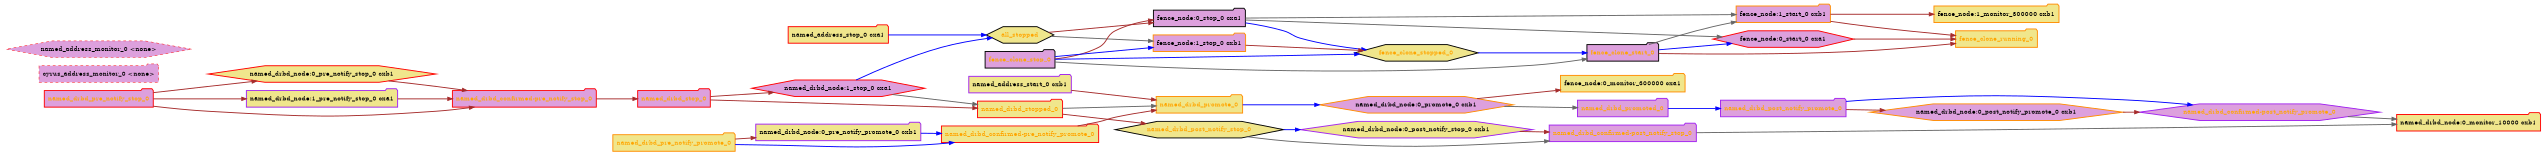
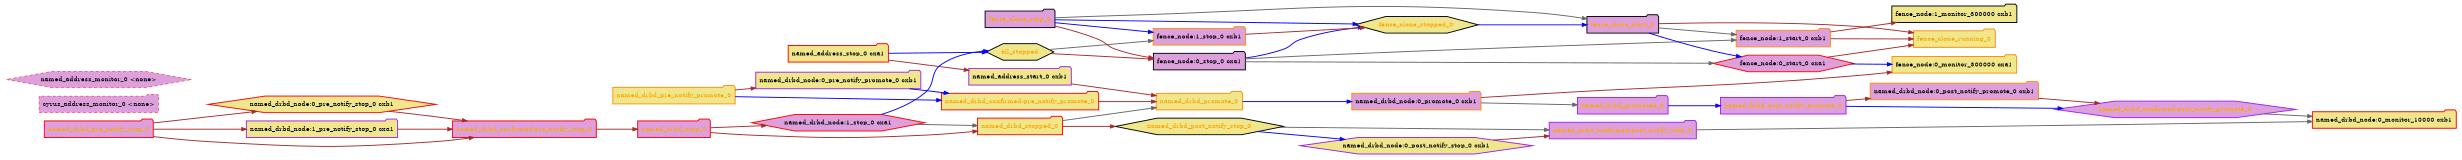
(1996, 14) -> (1954, 14)
none -> (1869, 64)
none -> (926, 65)
(1416, 105) -> (1416, 102)
(1996, 112) -> (1954, 91)
